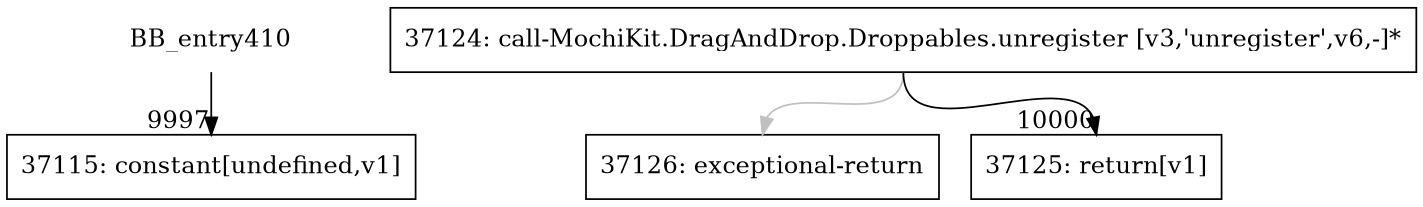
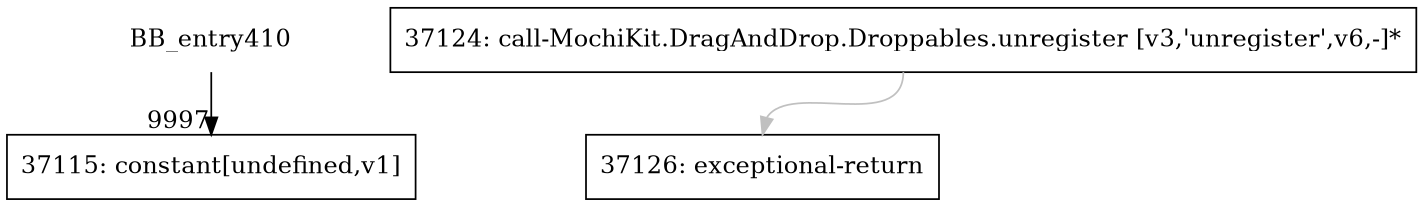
(1096, 167) -> none
